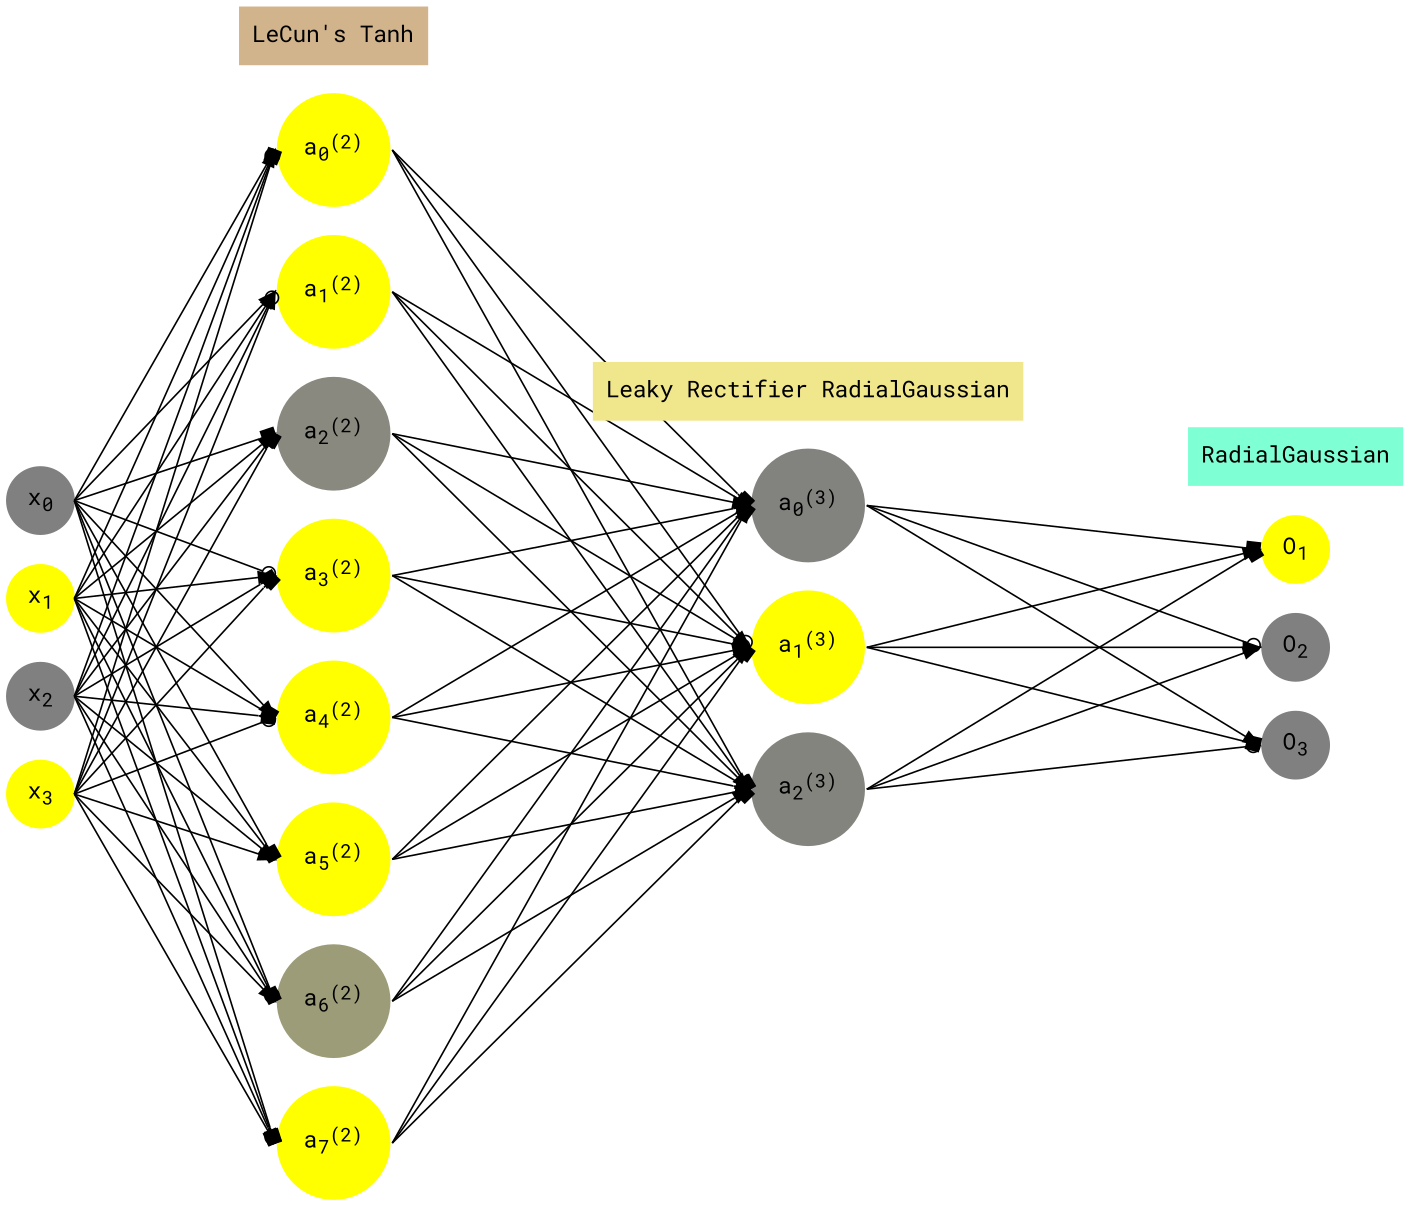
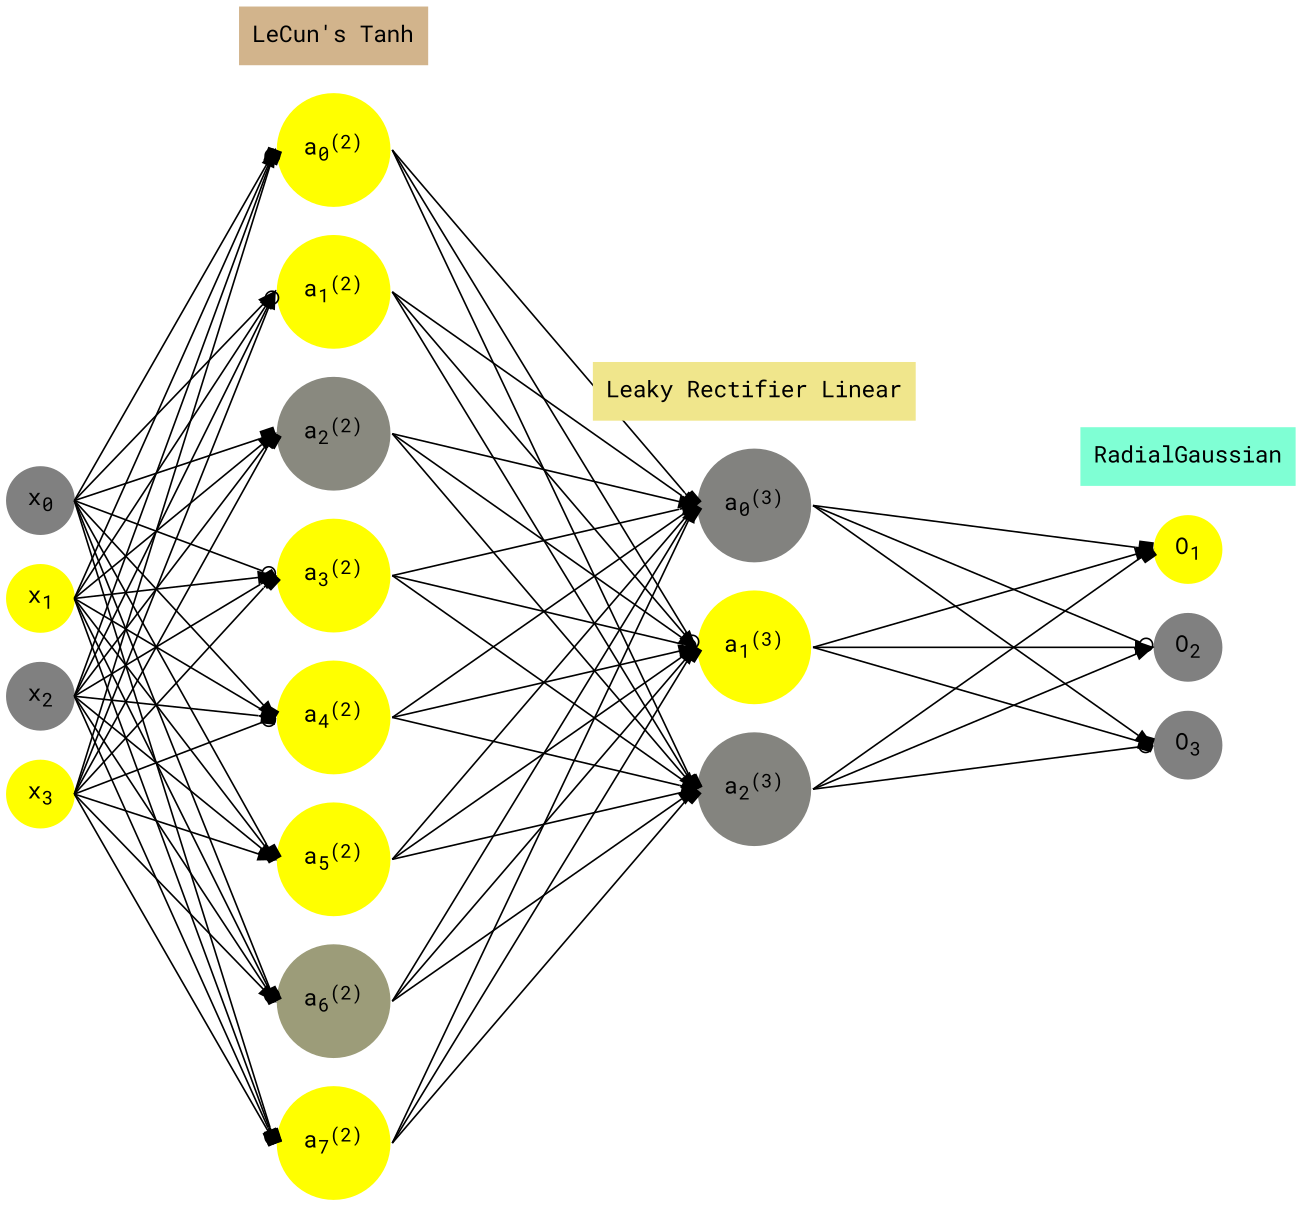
(808, 391) -> (754, 391)
